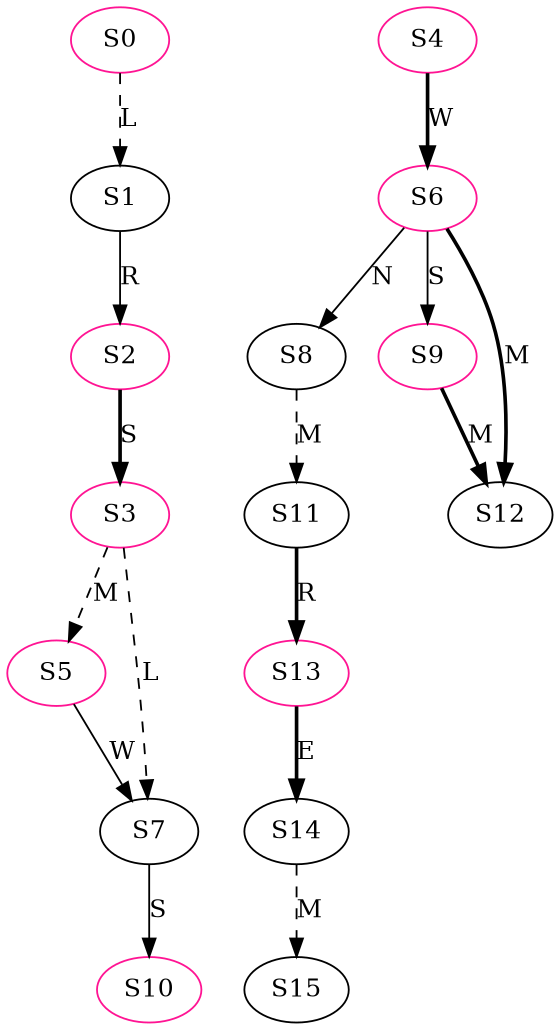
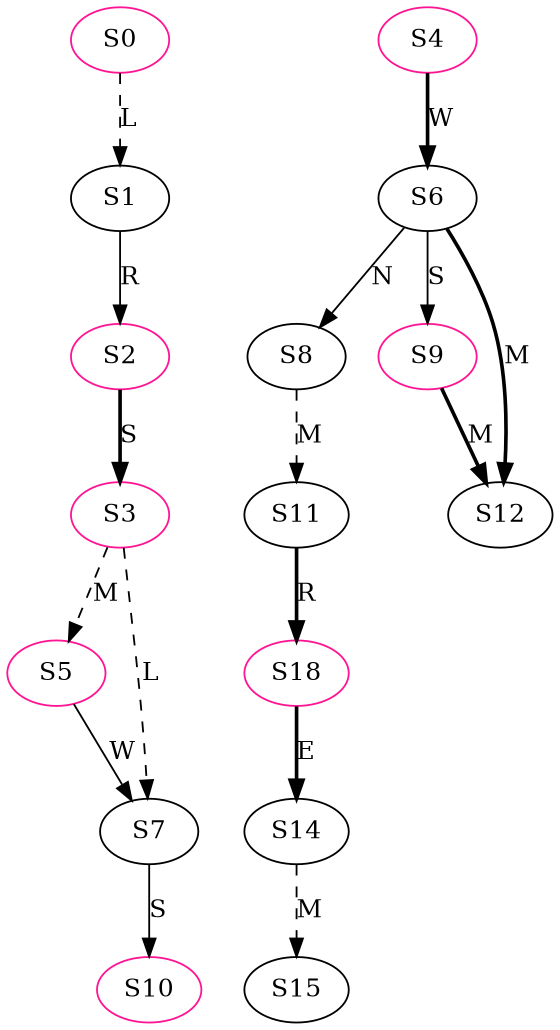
(428, 198) -> (428, 198)
(297, 673) -> (297, 673)
